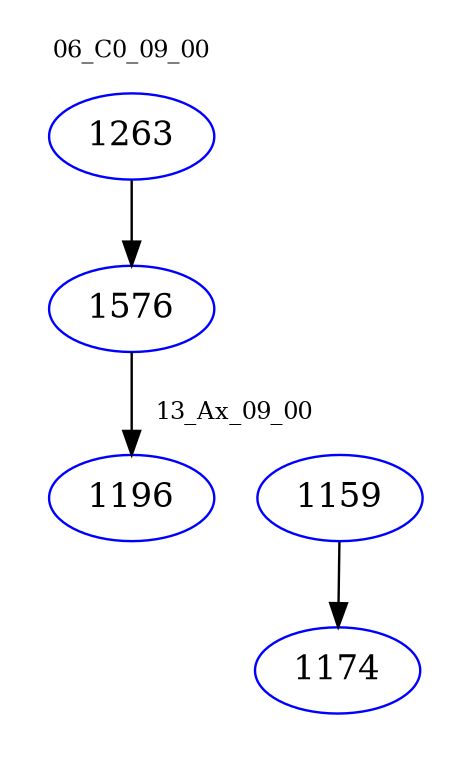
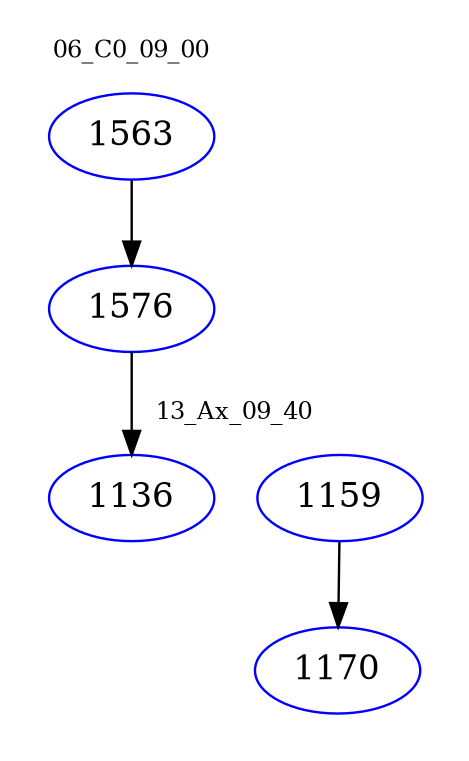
(132, 136) -> (132, 136)
(235, 413) -> (235, 413)
(132, 498) -> (132, 498)
(338, 670) -> (338, 670)
